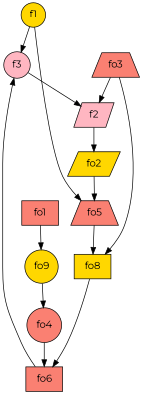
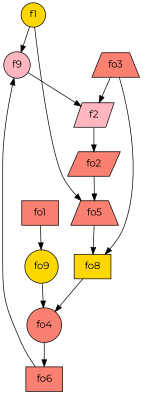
(17, 65) -> (17, 65)
(94, 164) -> (94, 164)
(76, 321) -> (71, 292)
